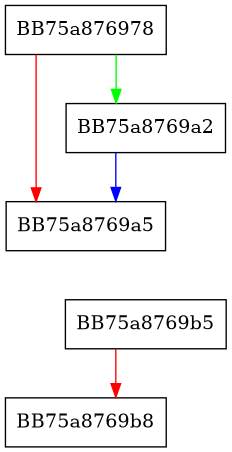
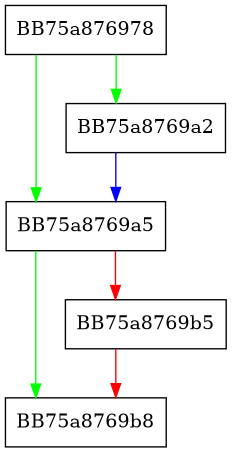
(36, 121) -> (36, 121)
none -> (115, 268)
none -> (36, 318)
